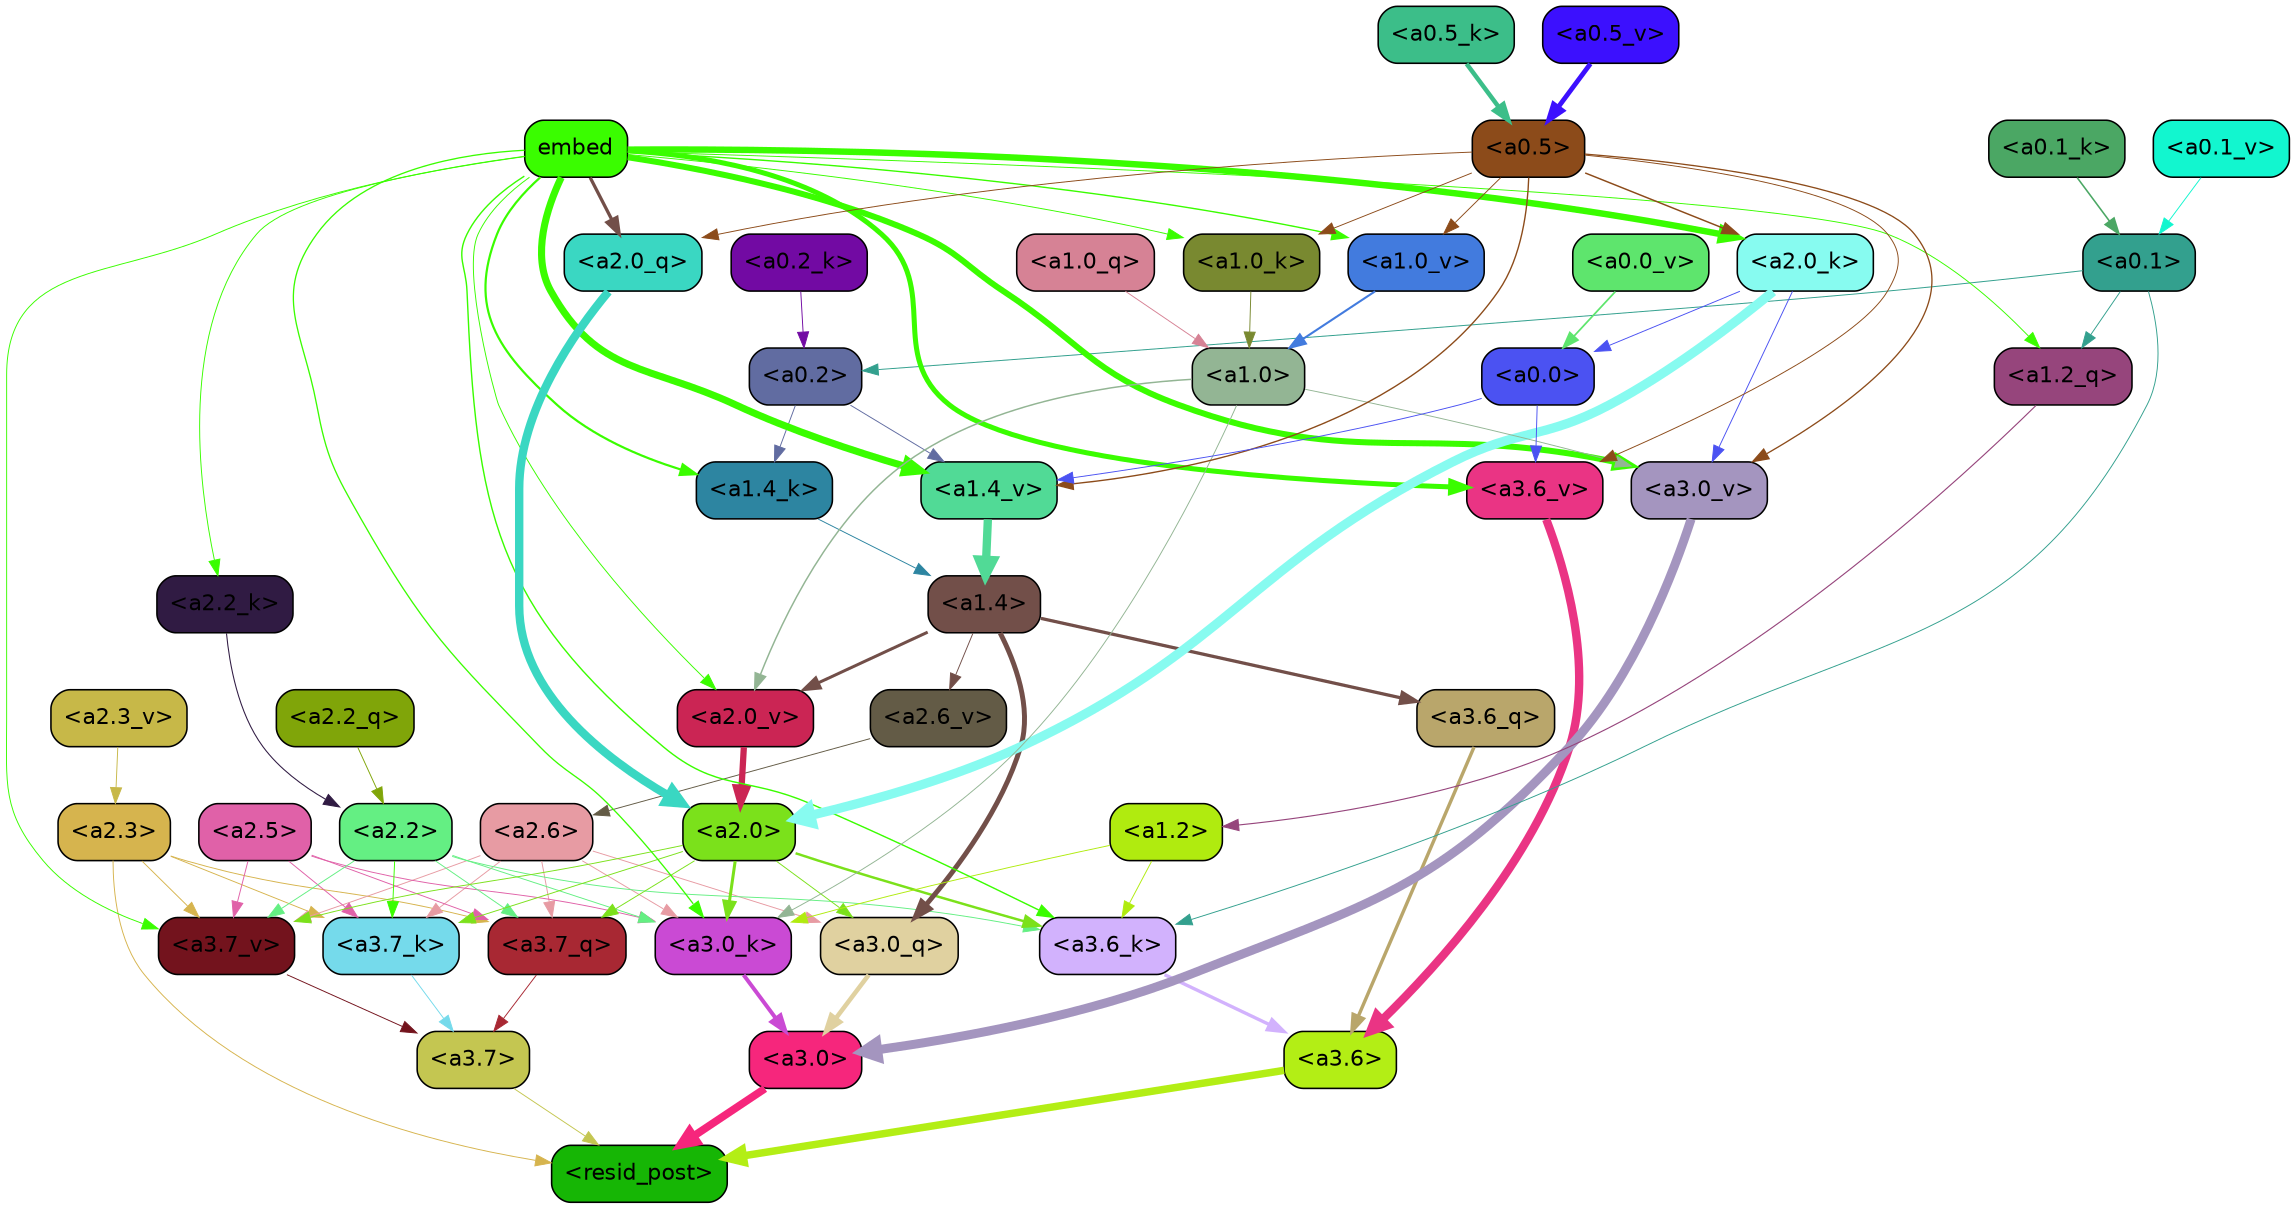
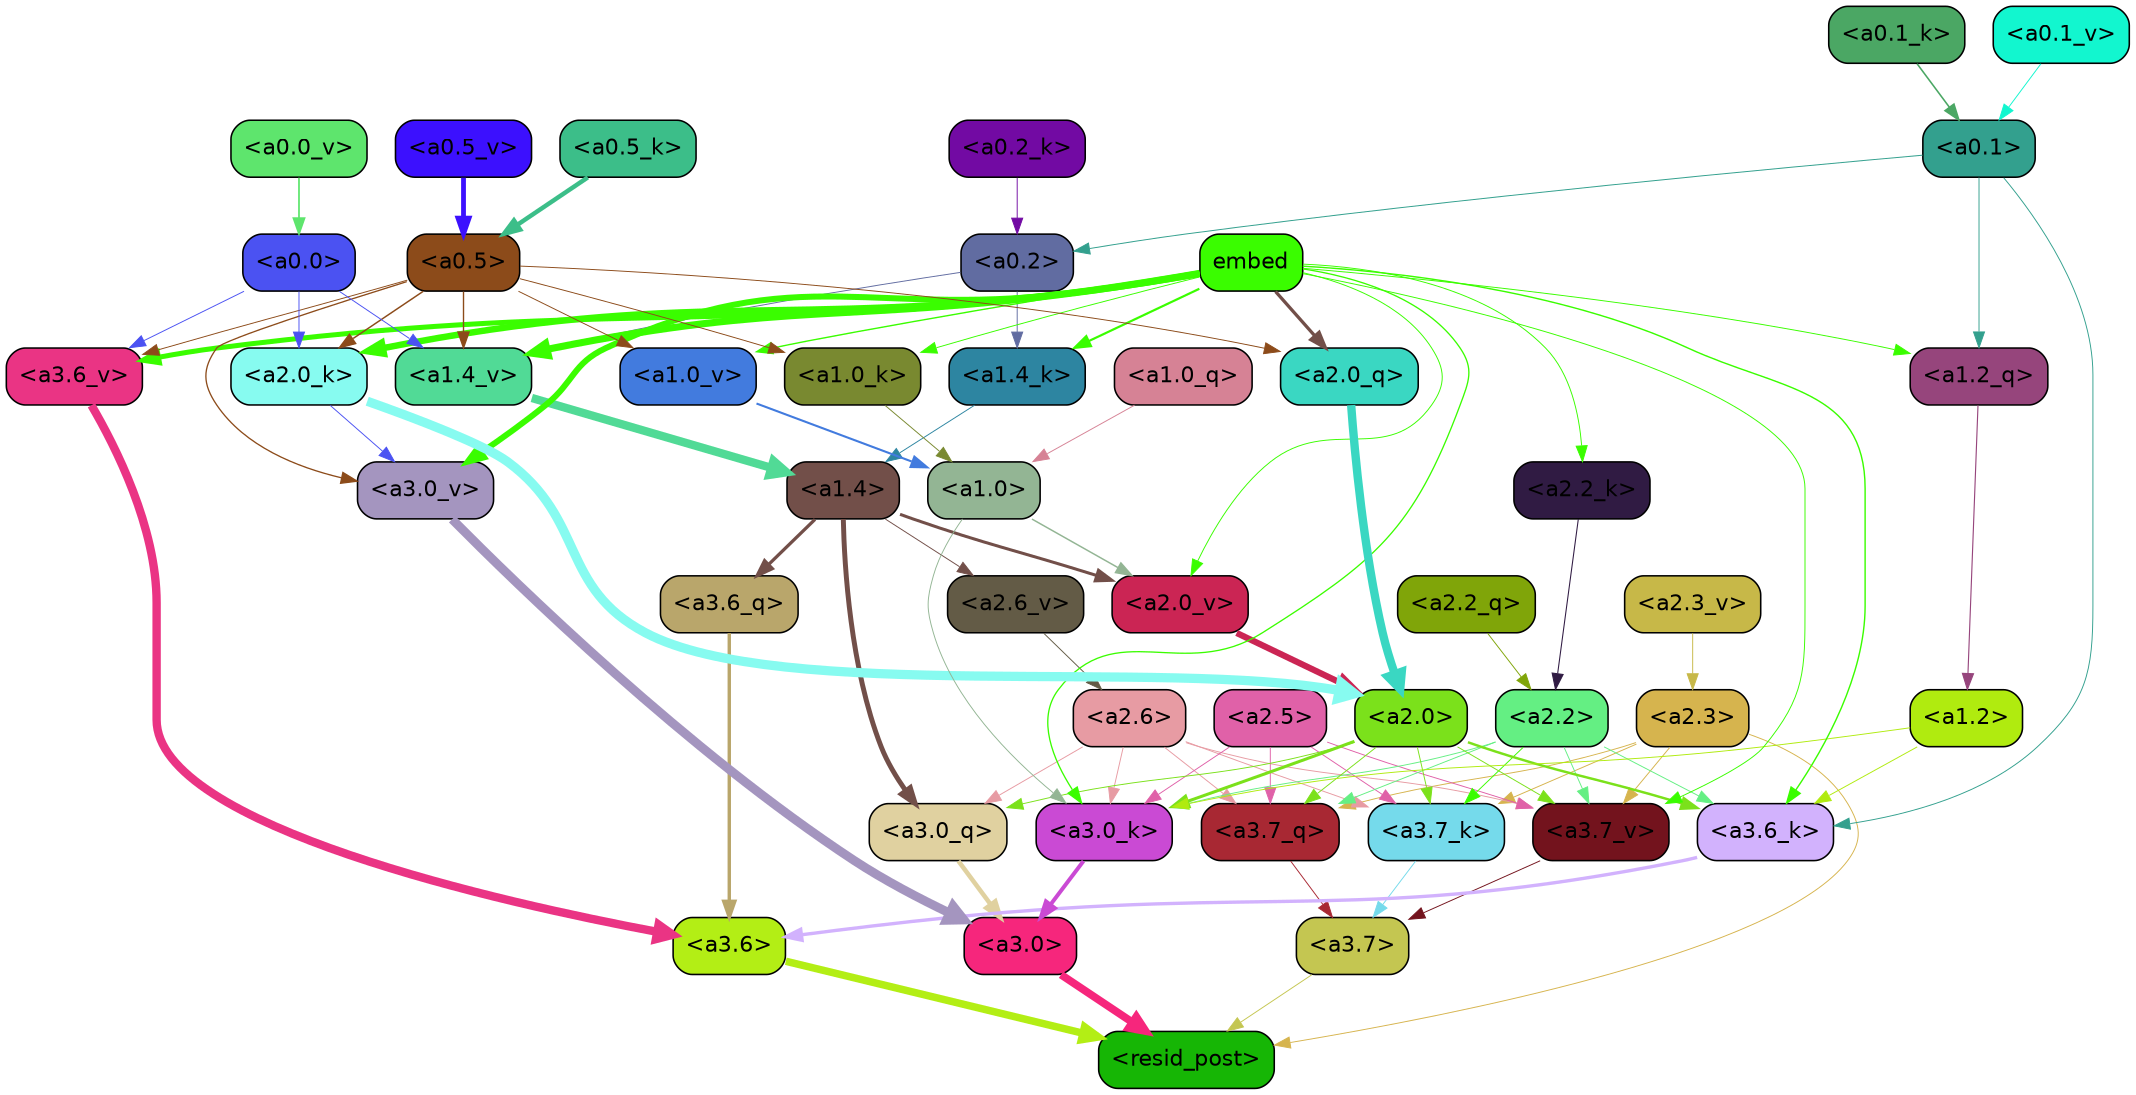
(1672, 320) -> (299, 312)
(1461, 423) -> none
